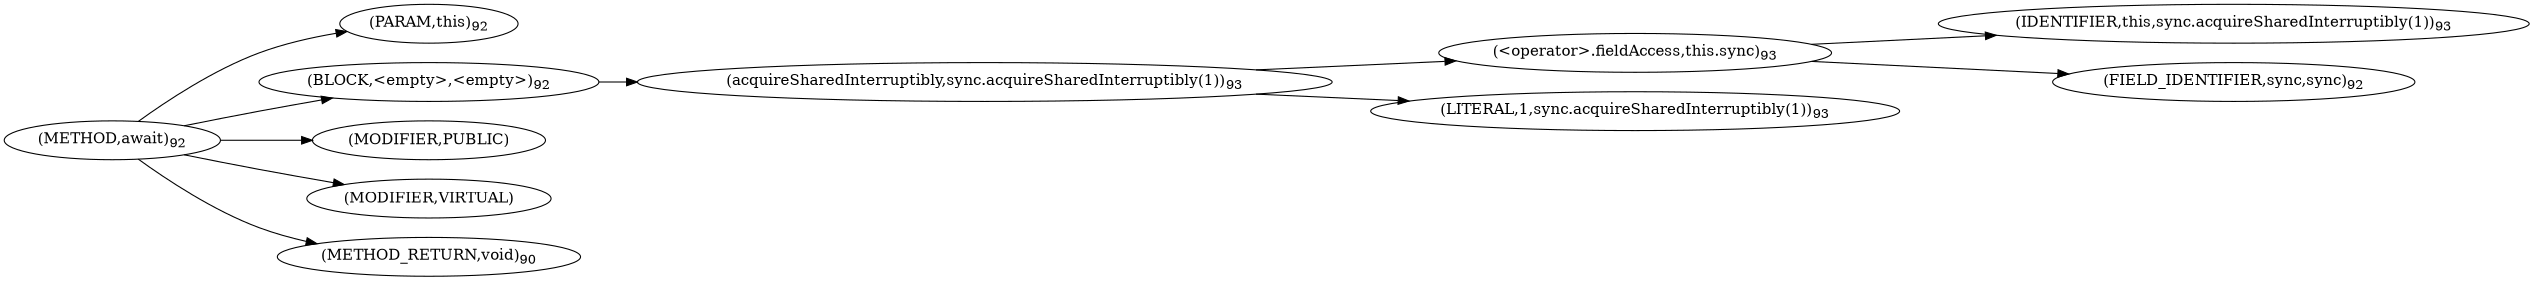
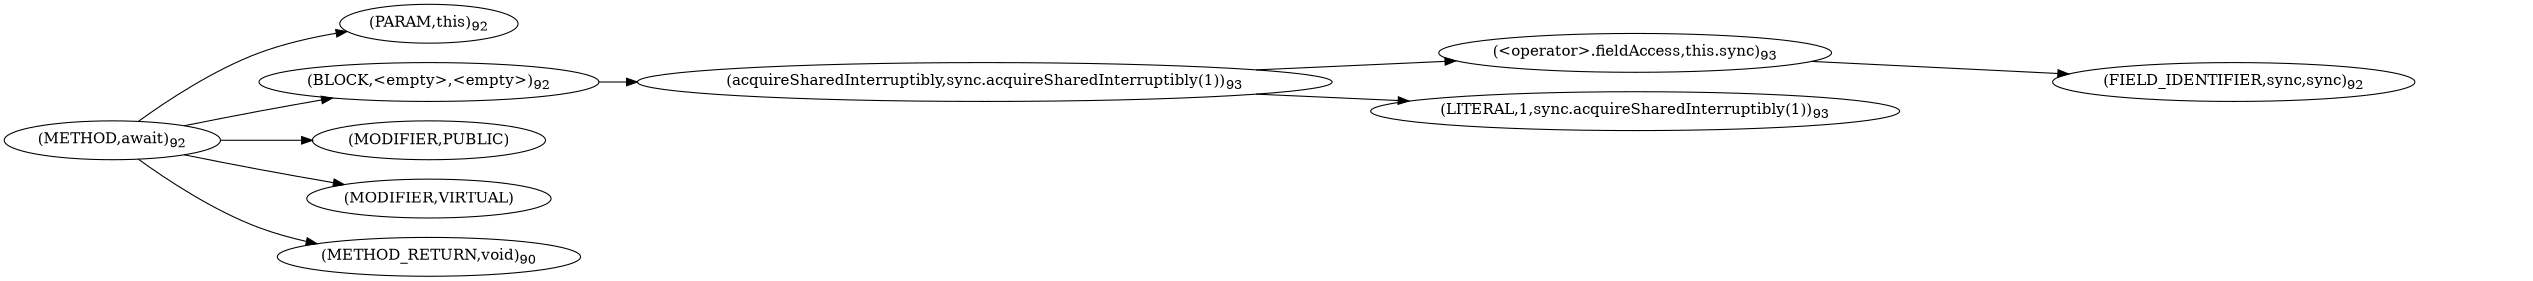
(2234, 24) -> none
